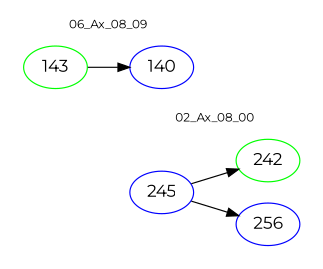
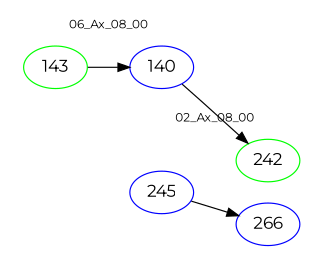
(109, 25) -> (109, 25)
(209, 178) -> (216, 115)
(268, 224) -> (268, 224)
